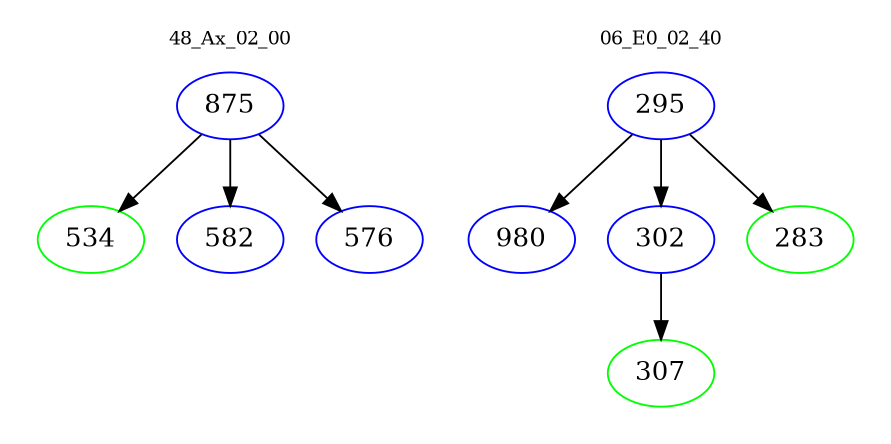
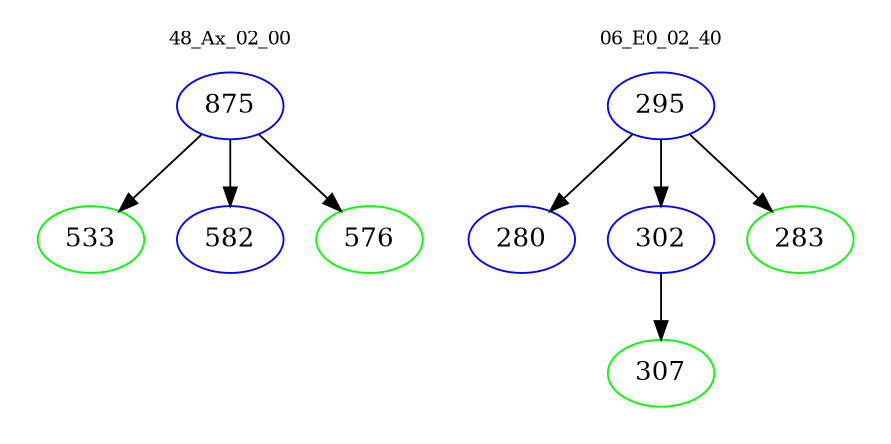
(91, 240) -> (91, 240)
(370, 240) -> (370, 240)
(522, 240) -> (522, 240)
